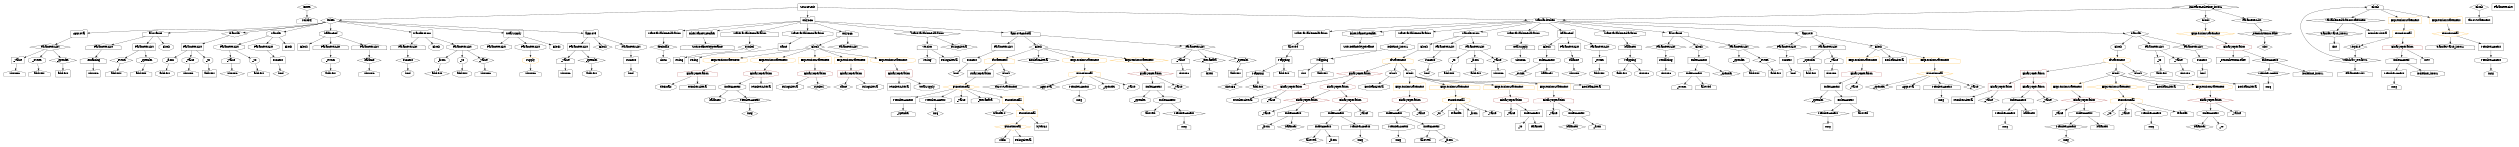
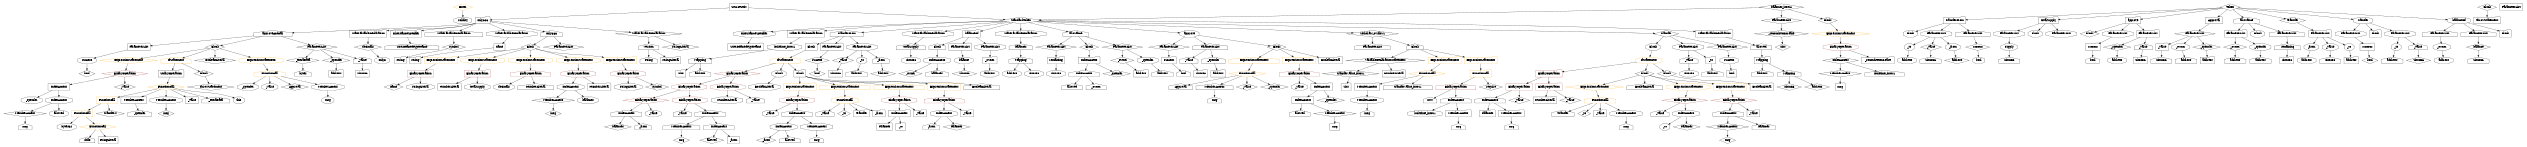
(307, 7) -> (463, 7)
(2206, 7) -> (1781, 7)
(570, 14) -> none
(307, 21) -> (463, 21)
(2355, 53) -> (1194, 27)
(530, 60) -> (2009, 47)
(663, 60) -> (382, 60)
none -> (239, 100)
(1042, 127) -> (67, 127)
